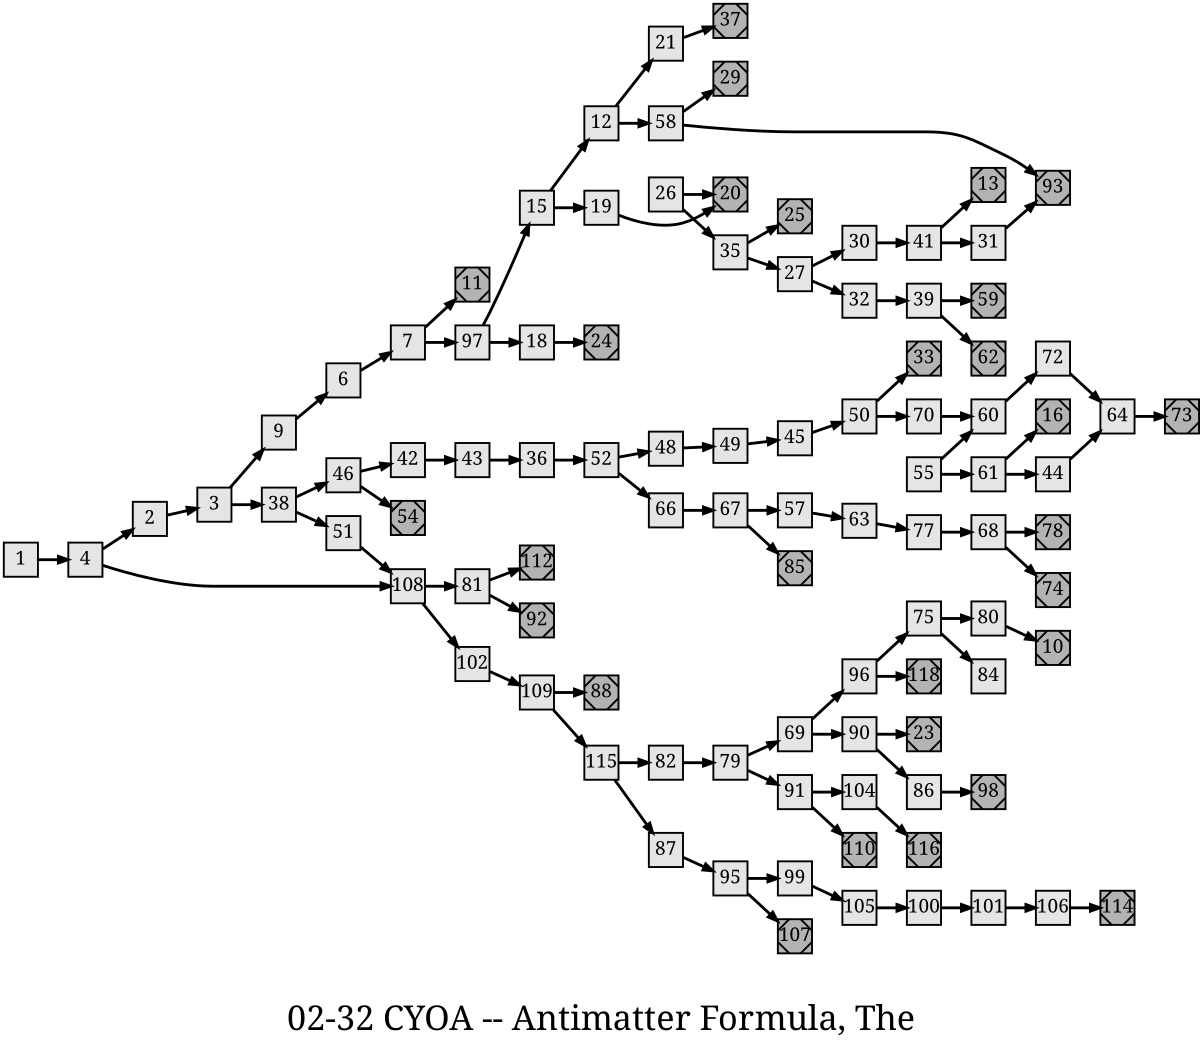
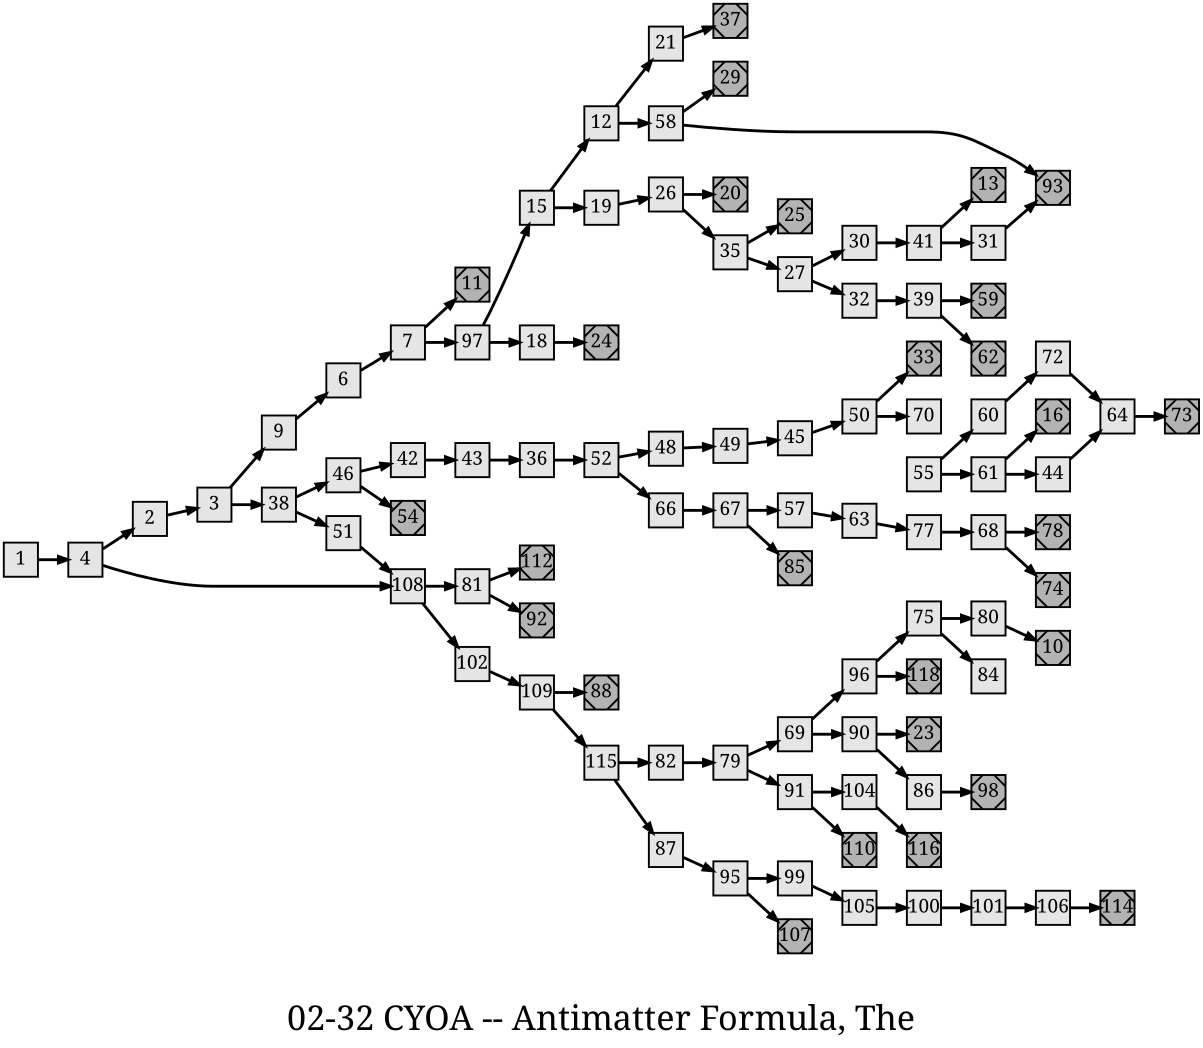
(662, 225) -> (629, 202)
(951, 416) -> none
